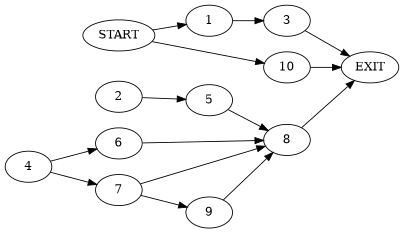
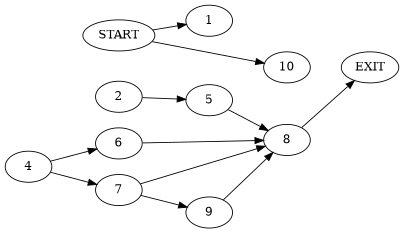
(287, 21) -> none
(321, 67) -> none
